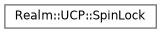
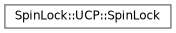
(81, 16) -> (88, 16)
